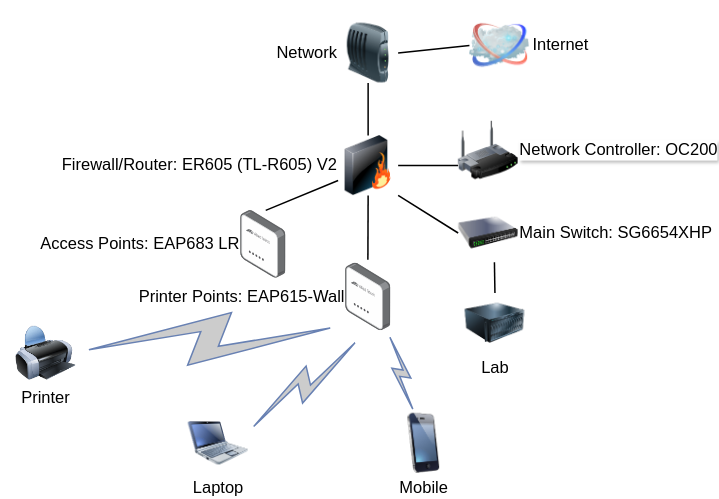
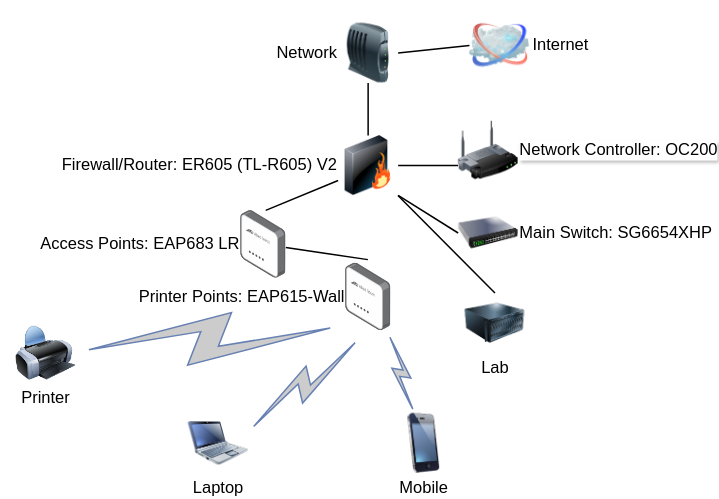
(368, 227) -> (327, 253)
(494, 277) -> (449, 247)
